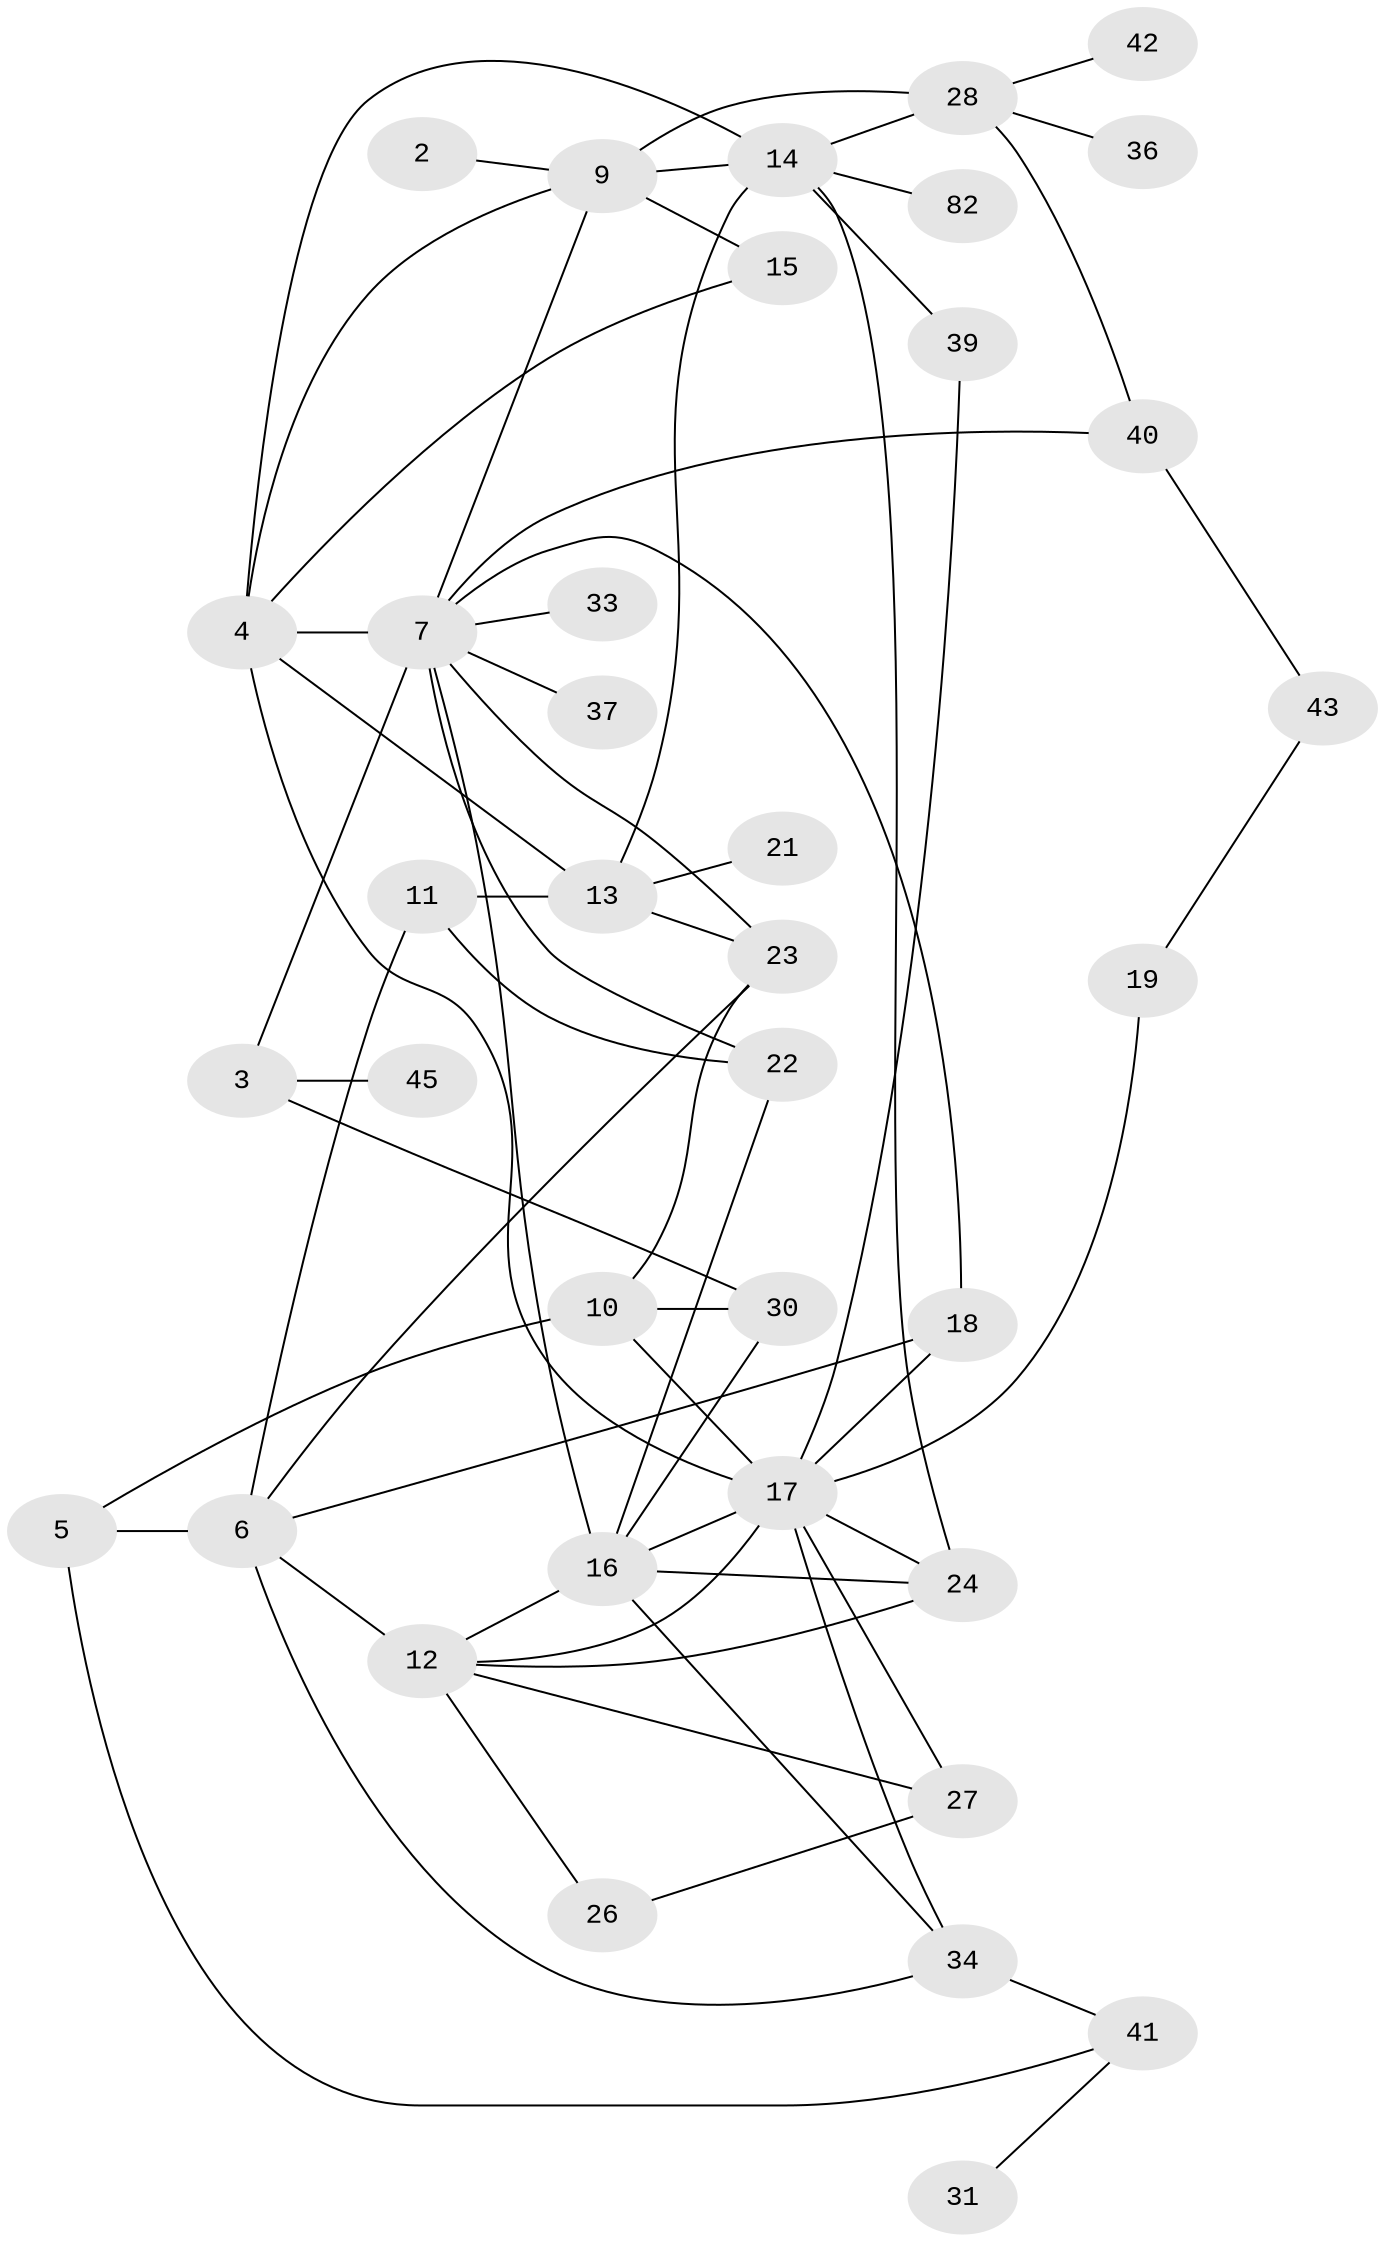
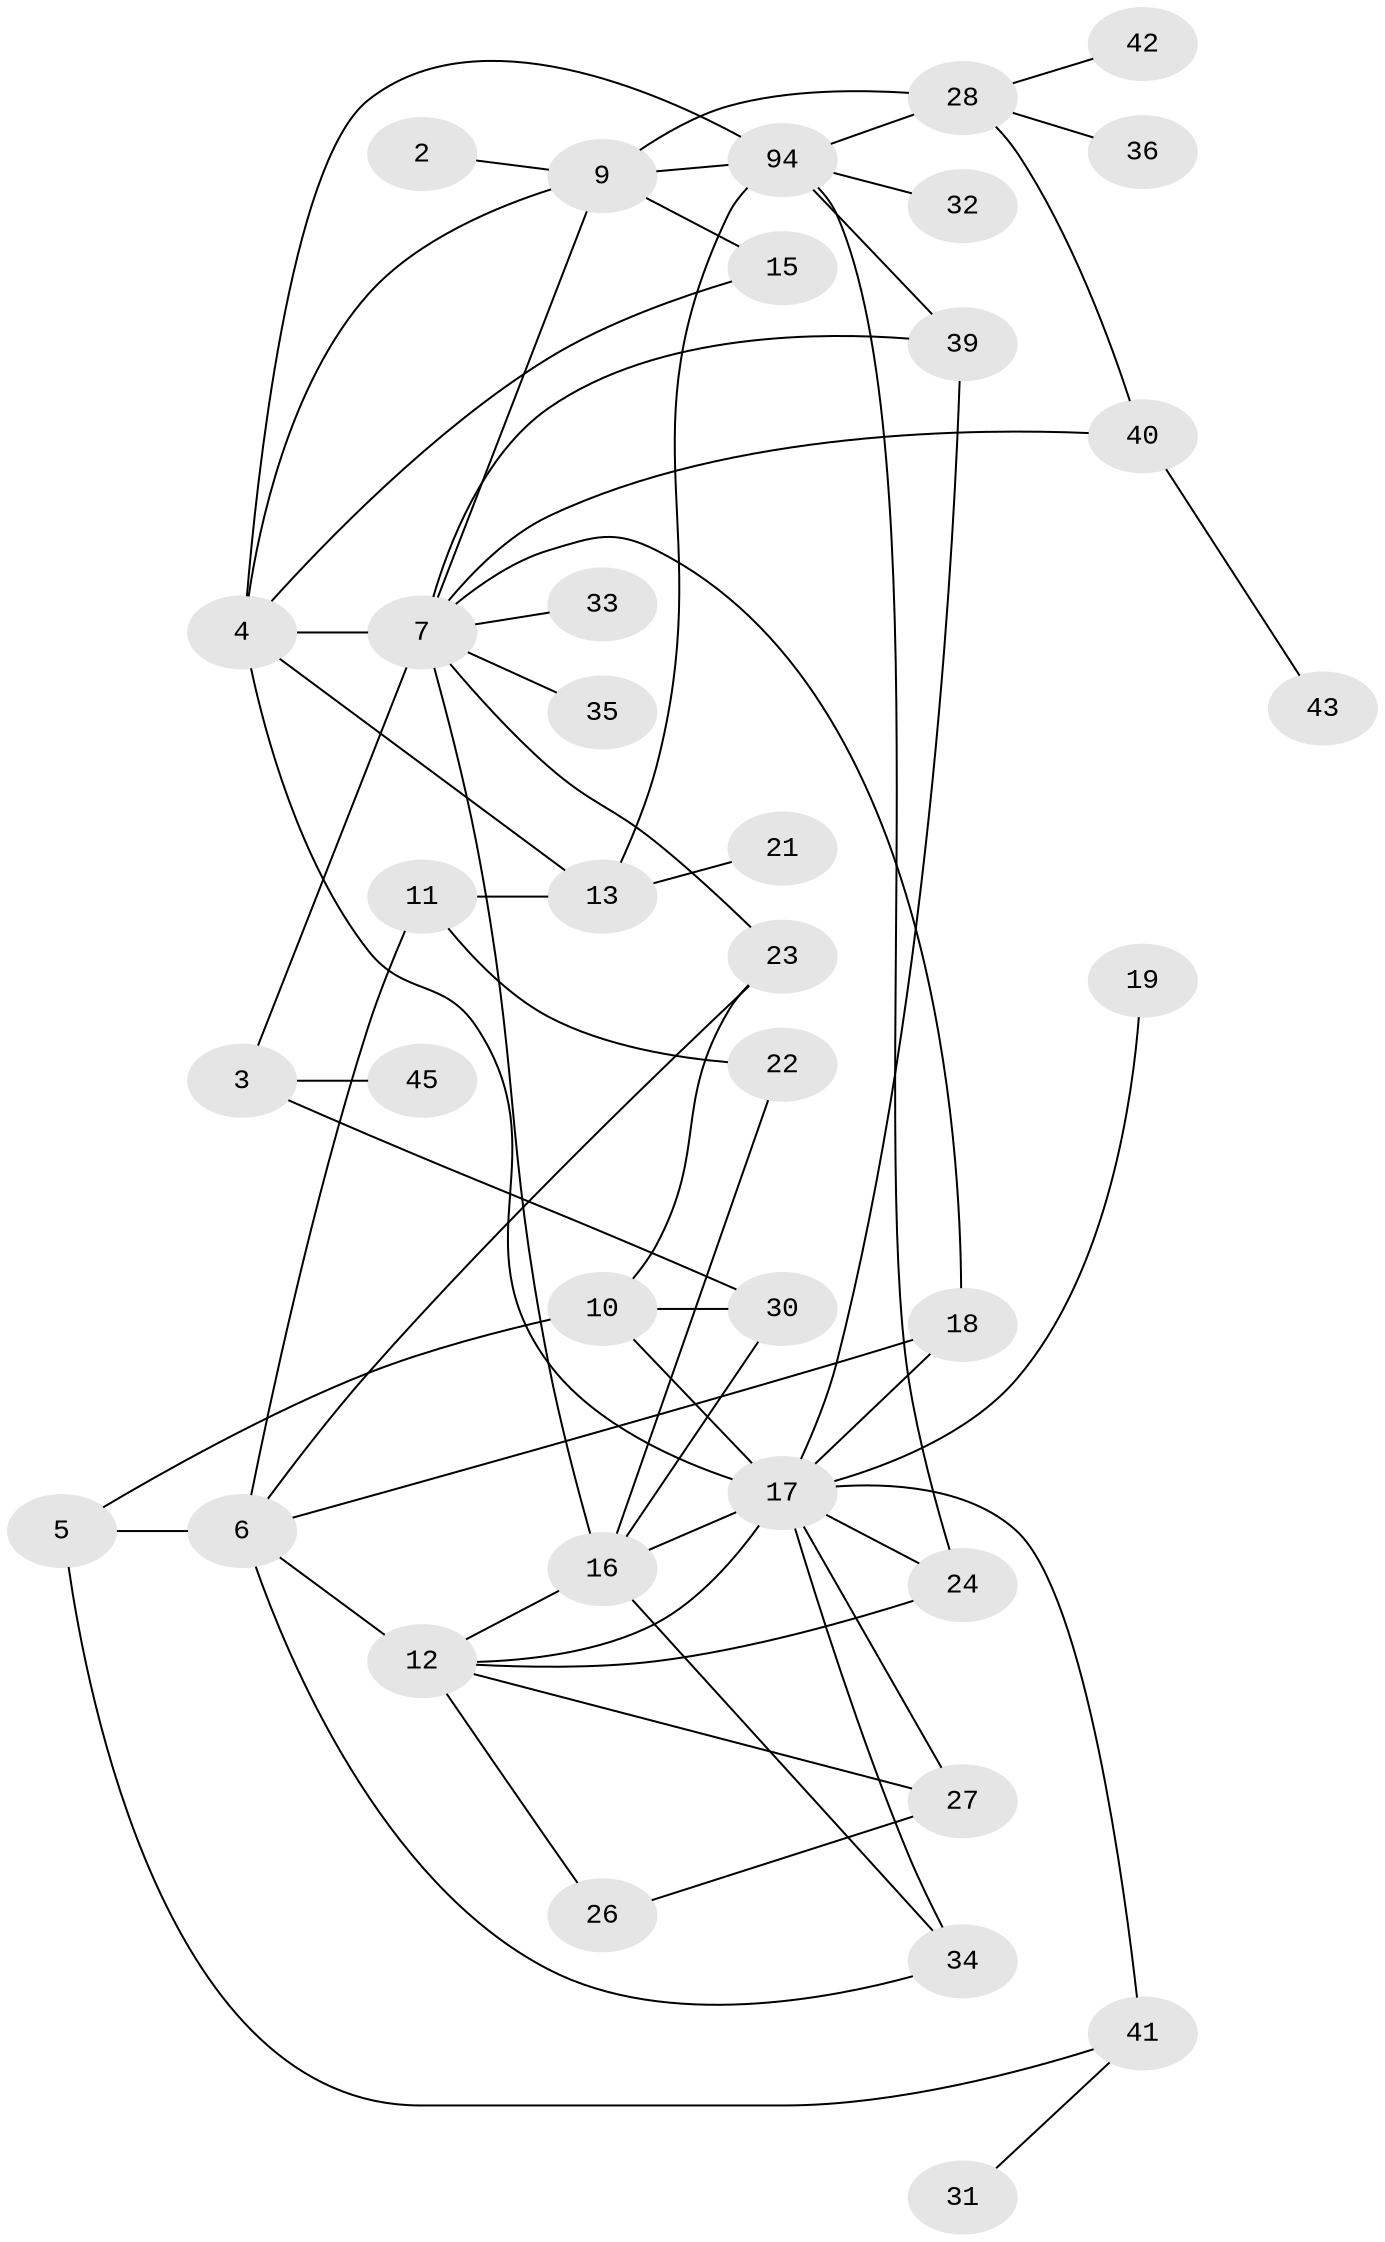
(783, 160) -> (783, 160)
(963, 206) -> (963, 206)
(602, 712) -> (602, 712)
(1233, 845) -> none
(518, 911) -> (614, 374)
(693, 927) -> none
(783, 1577) -> none
(1053, 1997) -> (1078, 1664)
